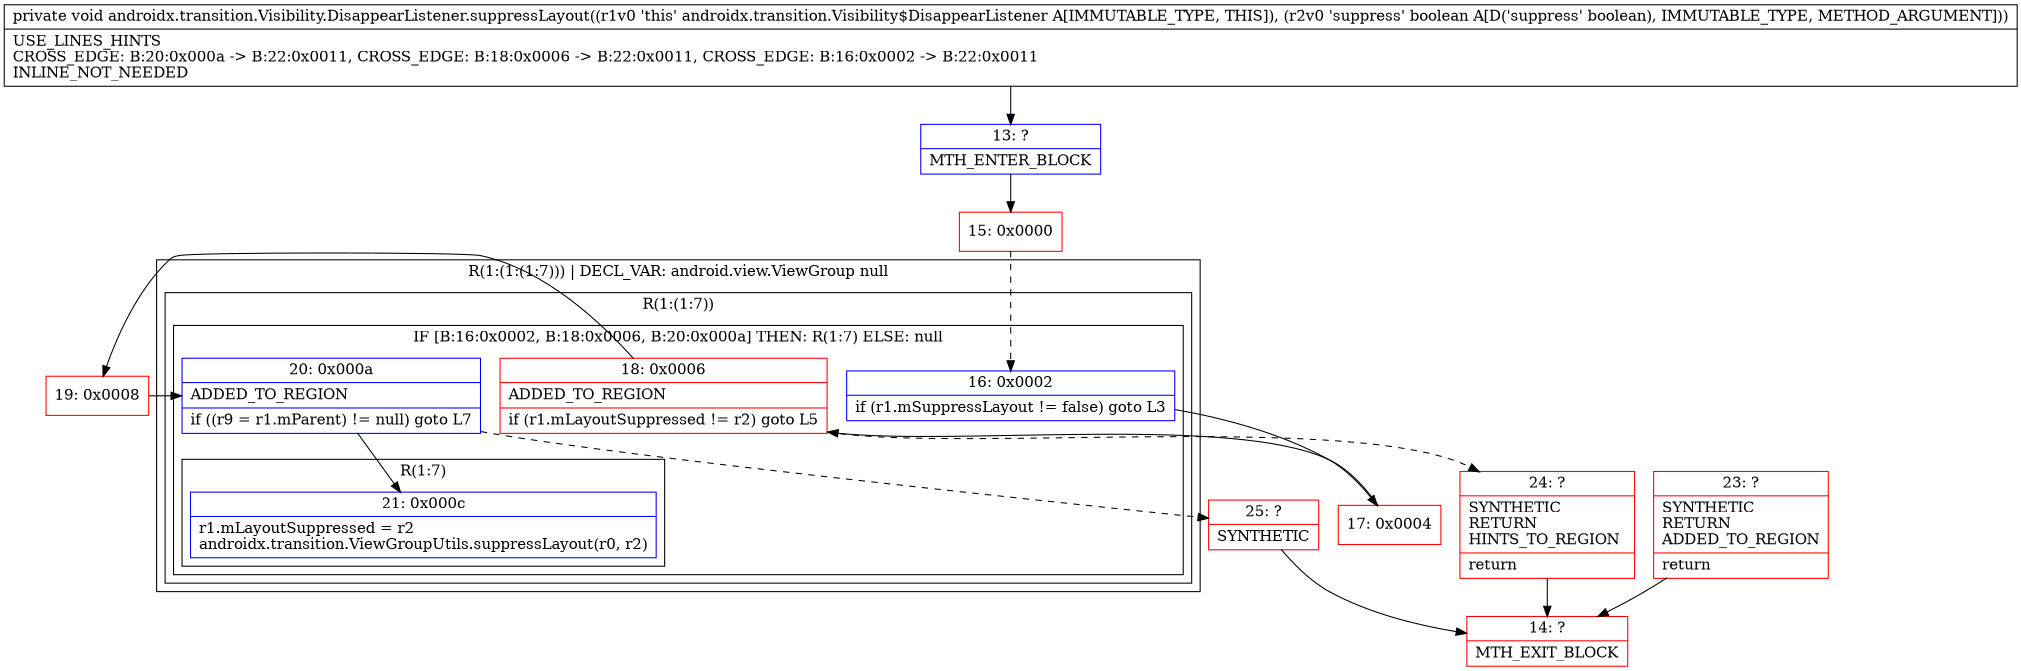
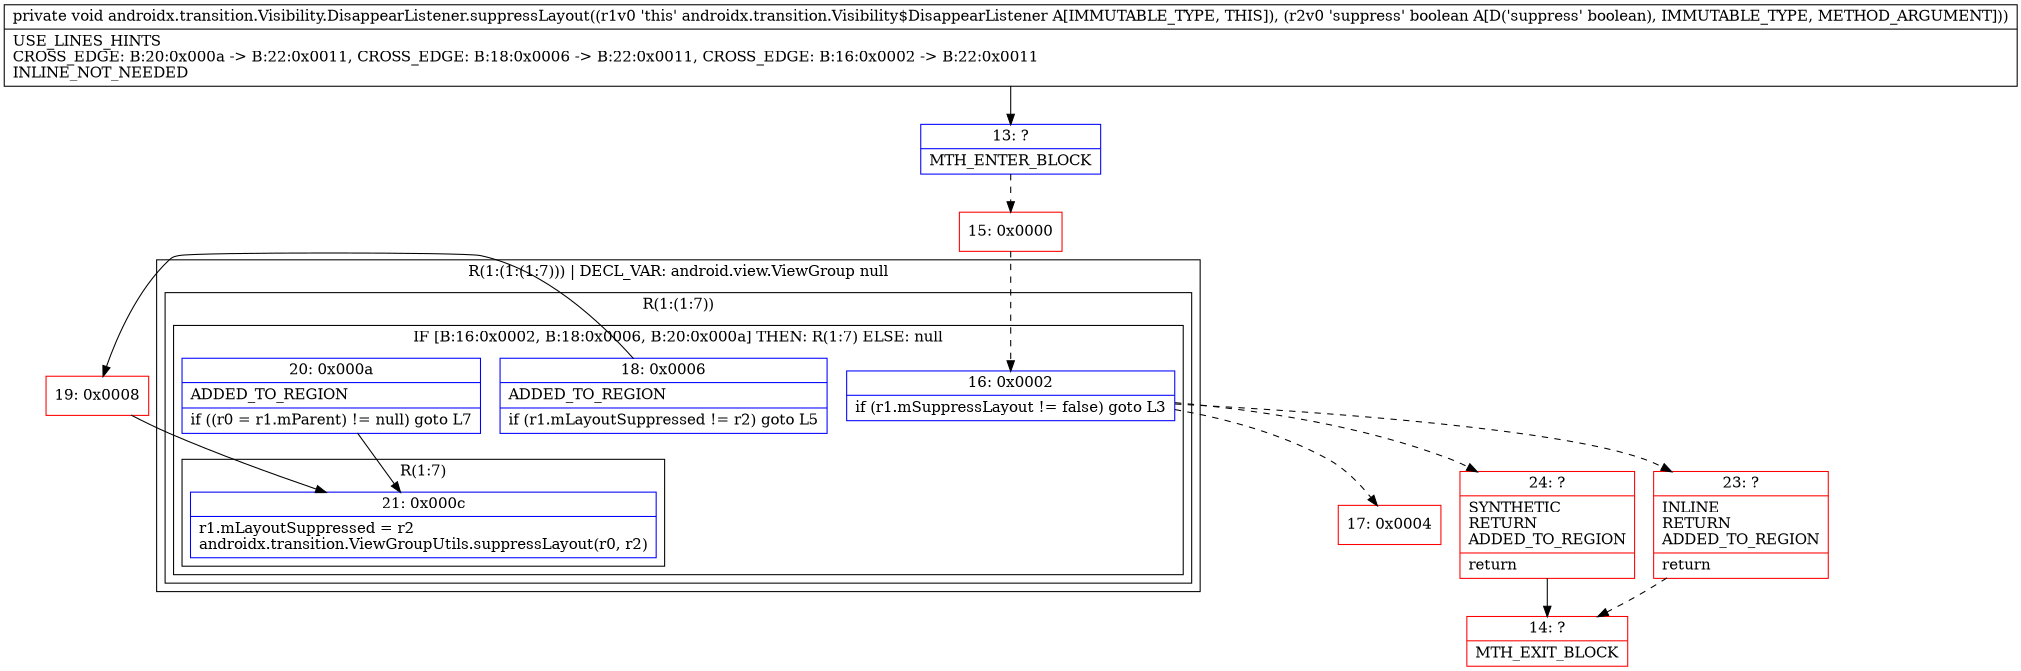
(1011, 188) -> (1011, 188)
(160, 396) -> (213, 451)
(664, 396) -> (664, 396)
(331, 420) -> (331, 420)
none -> (1421, 422)
(1260, 430) -> (1281, 438)
(1119, 434) -> none
(1312, 439) -> (1324, 424)
(1709, 508) -> (1691, 508)
(1264, 525) -> none
(1544, 540) -> (1547, 540)
(1637, 596) -> (1637, 596)
